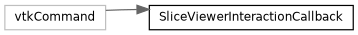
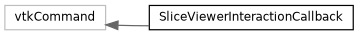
(121, 10) -> (134, 26)
